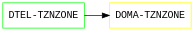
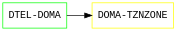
(44, 15) -> (35, 15)
